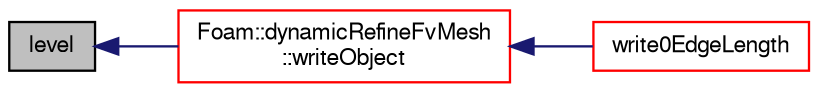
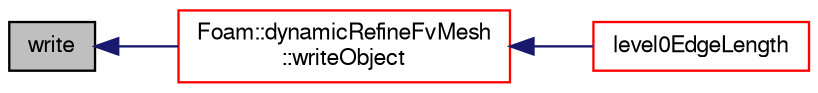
(52, 46) -> (52, 46)
(701, 46) -> (701, 46)
